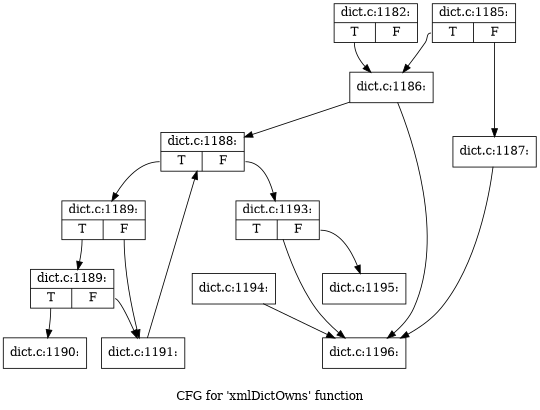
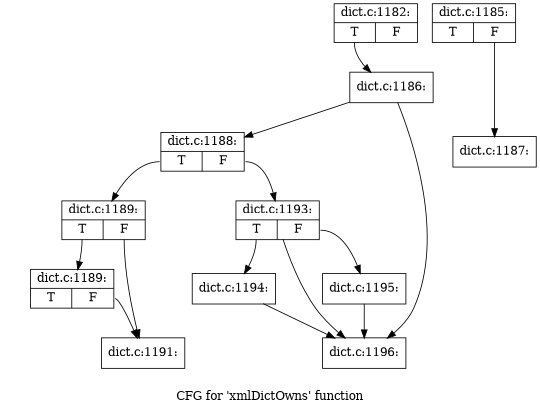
(420, 49) -> none
none -> (254, 254)
(171, 259) -> none
(469, 261) -> (364, 317)
(45, 353) -> none
